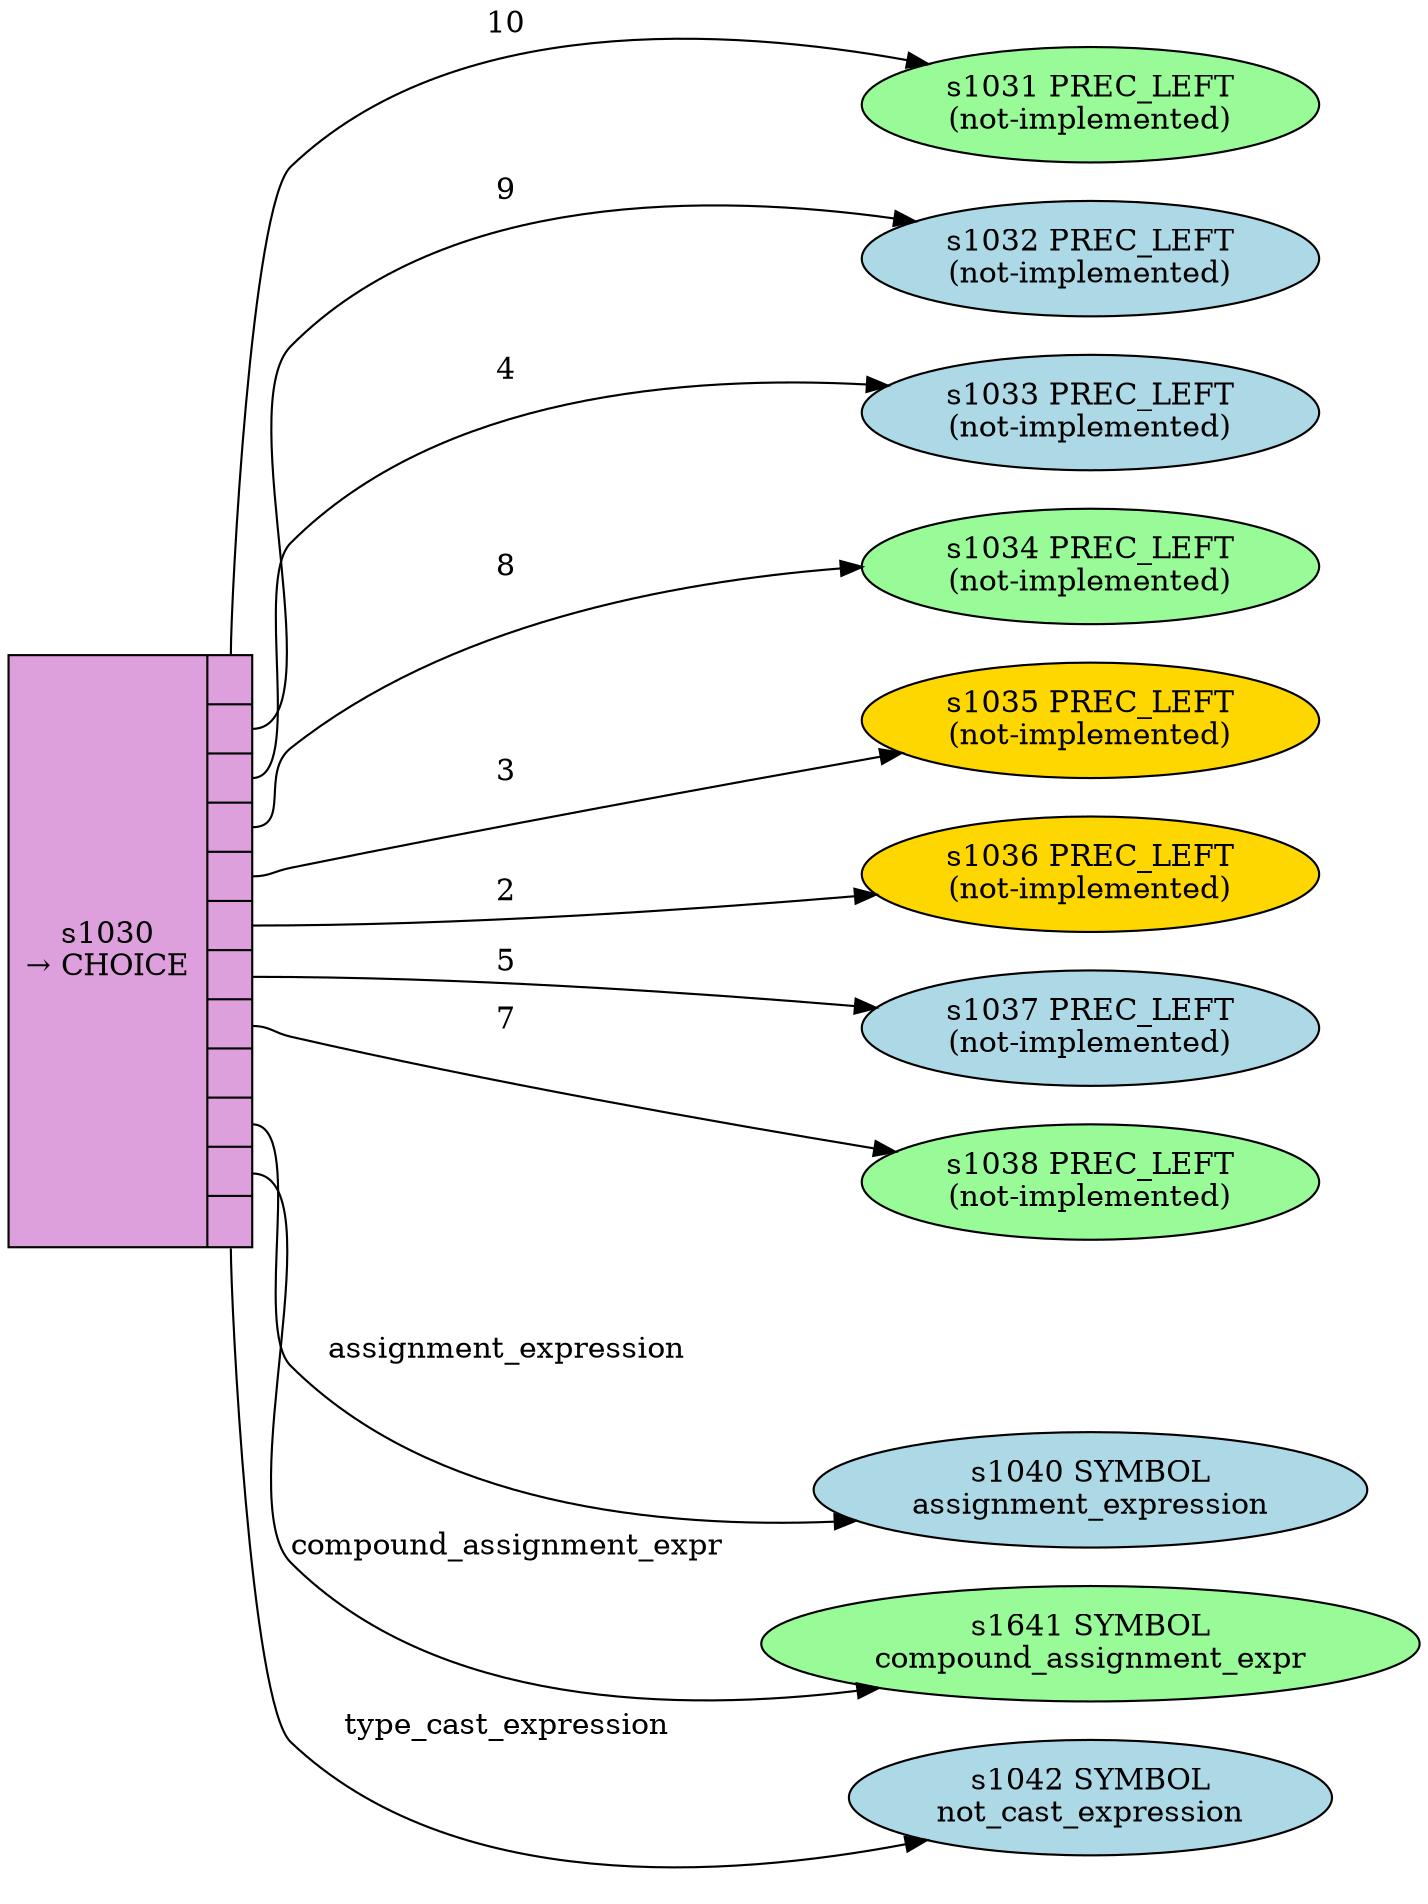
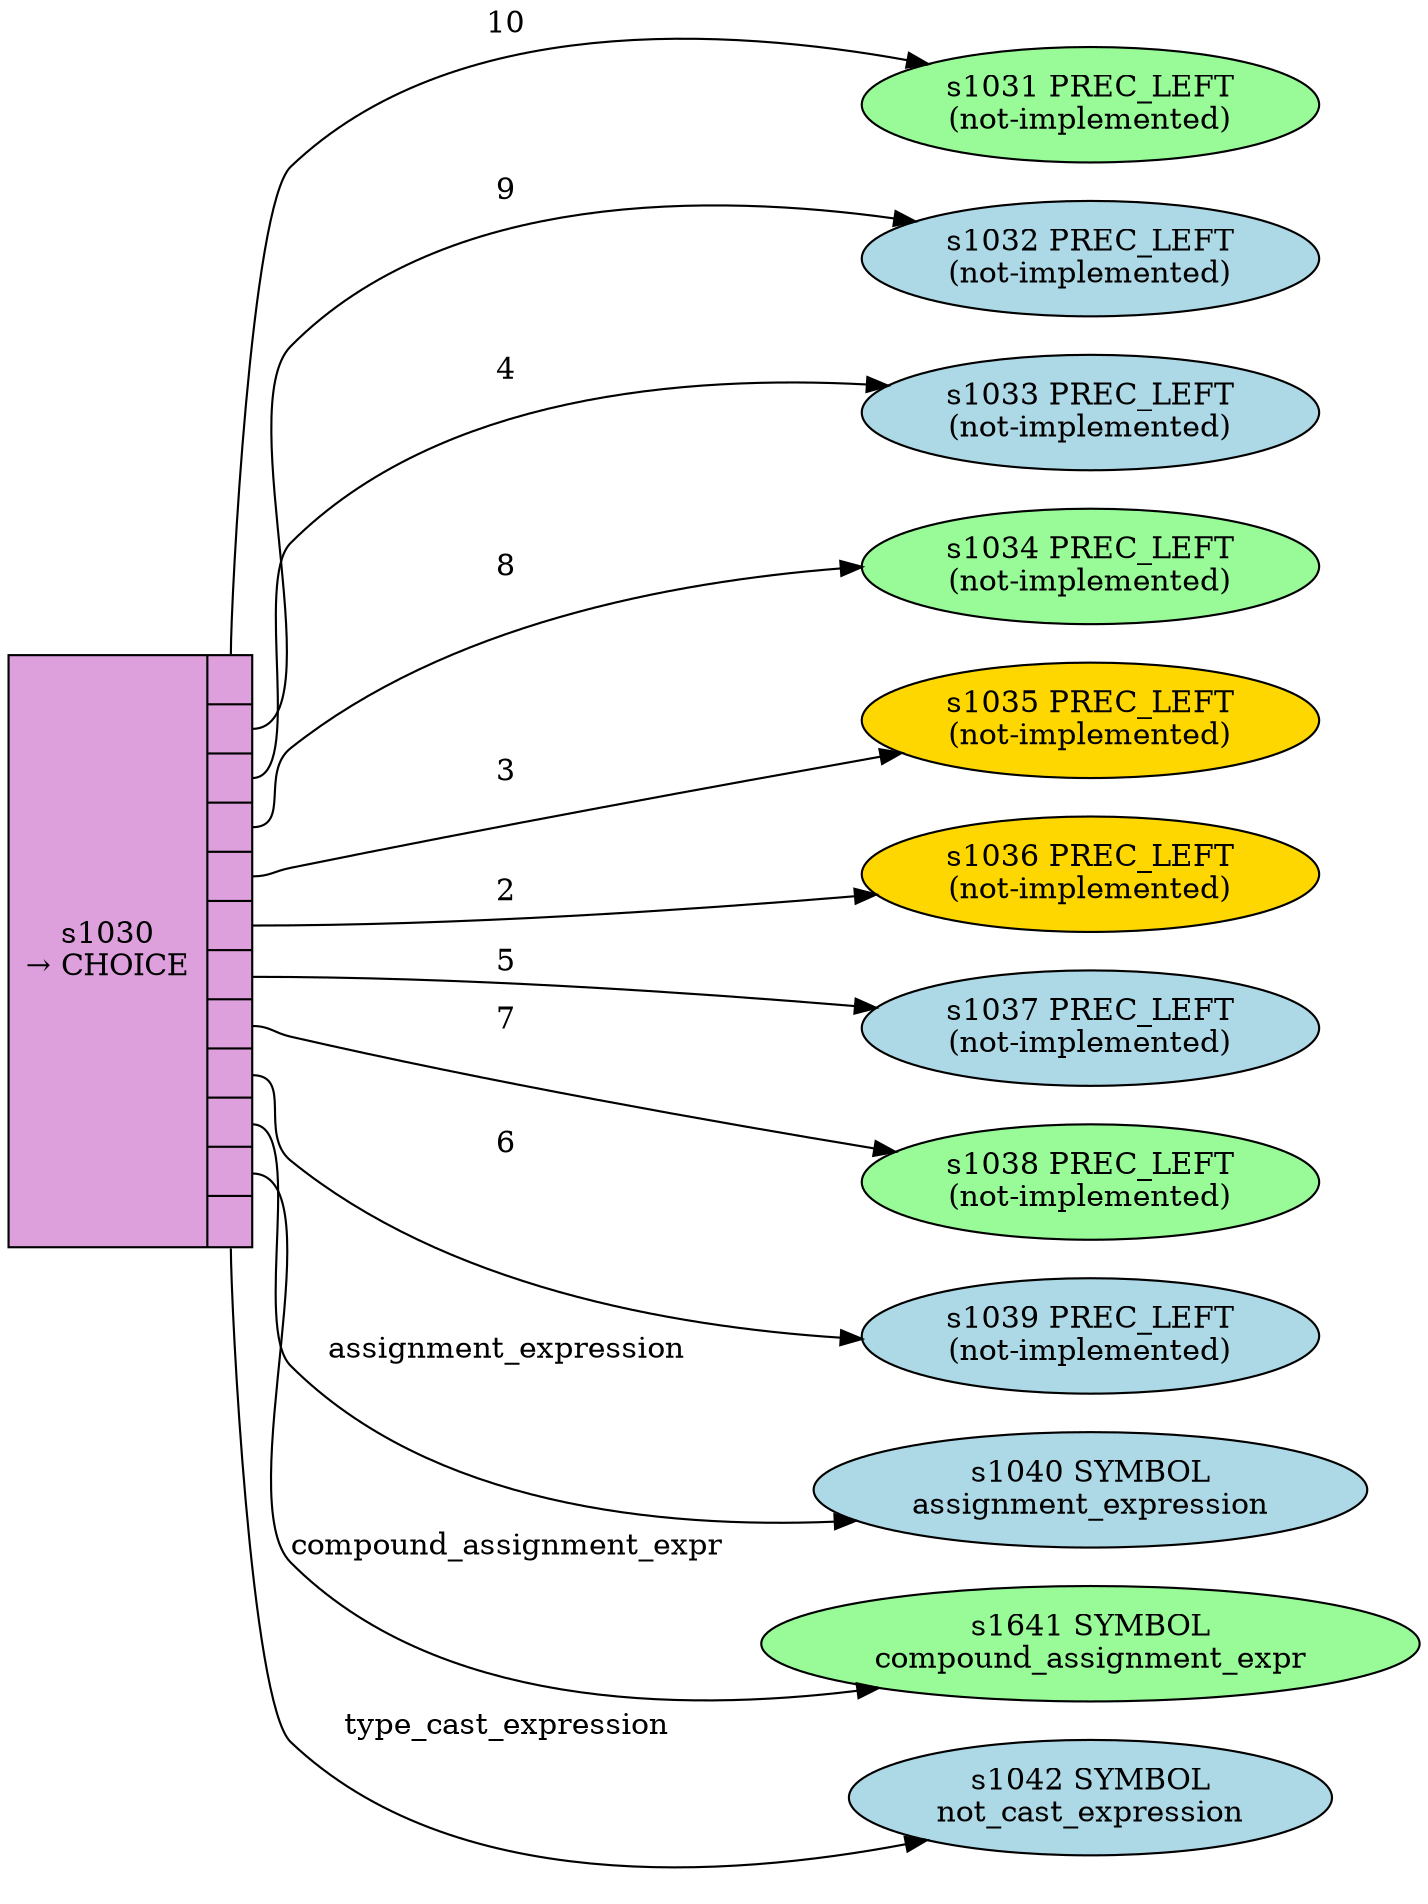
none -> (1090, 1336)
